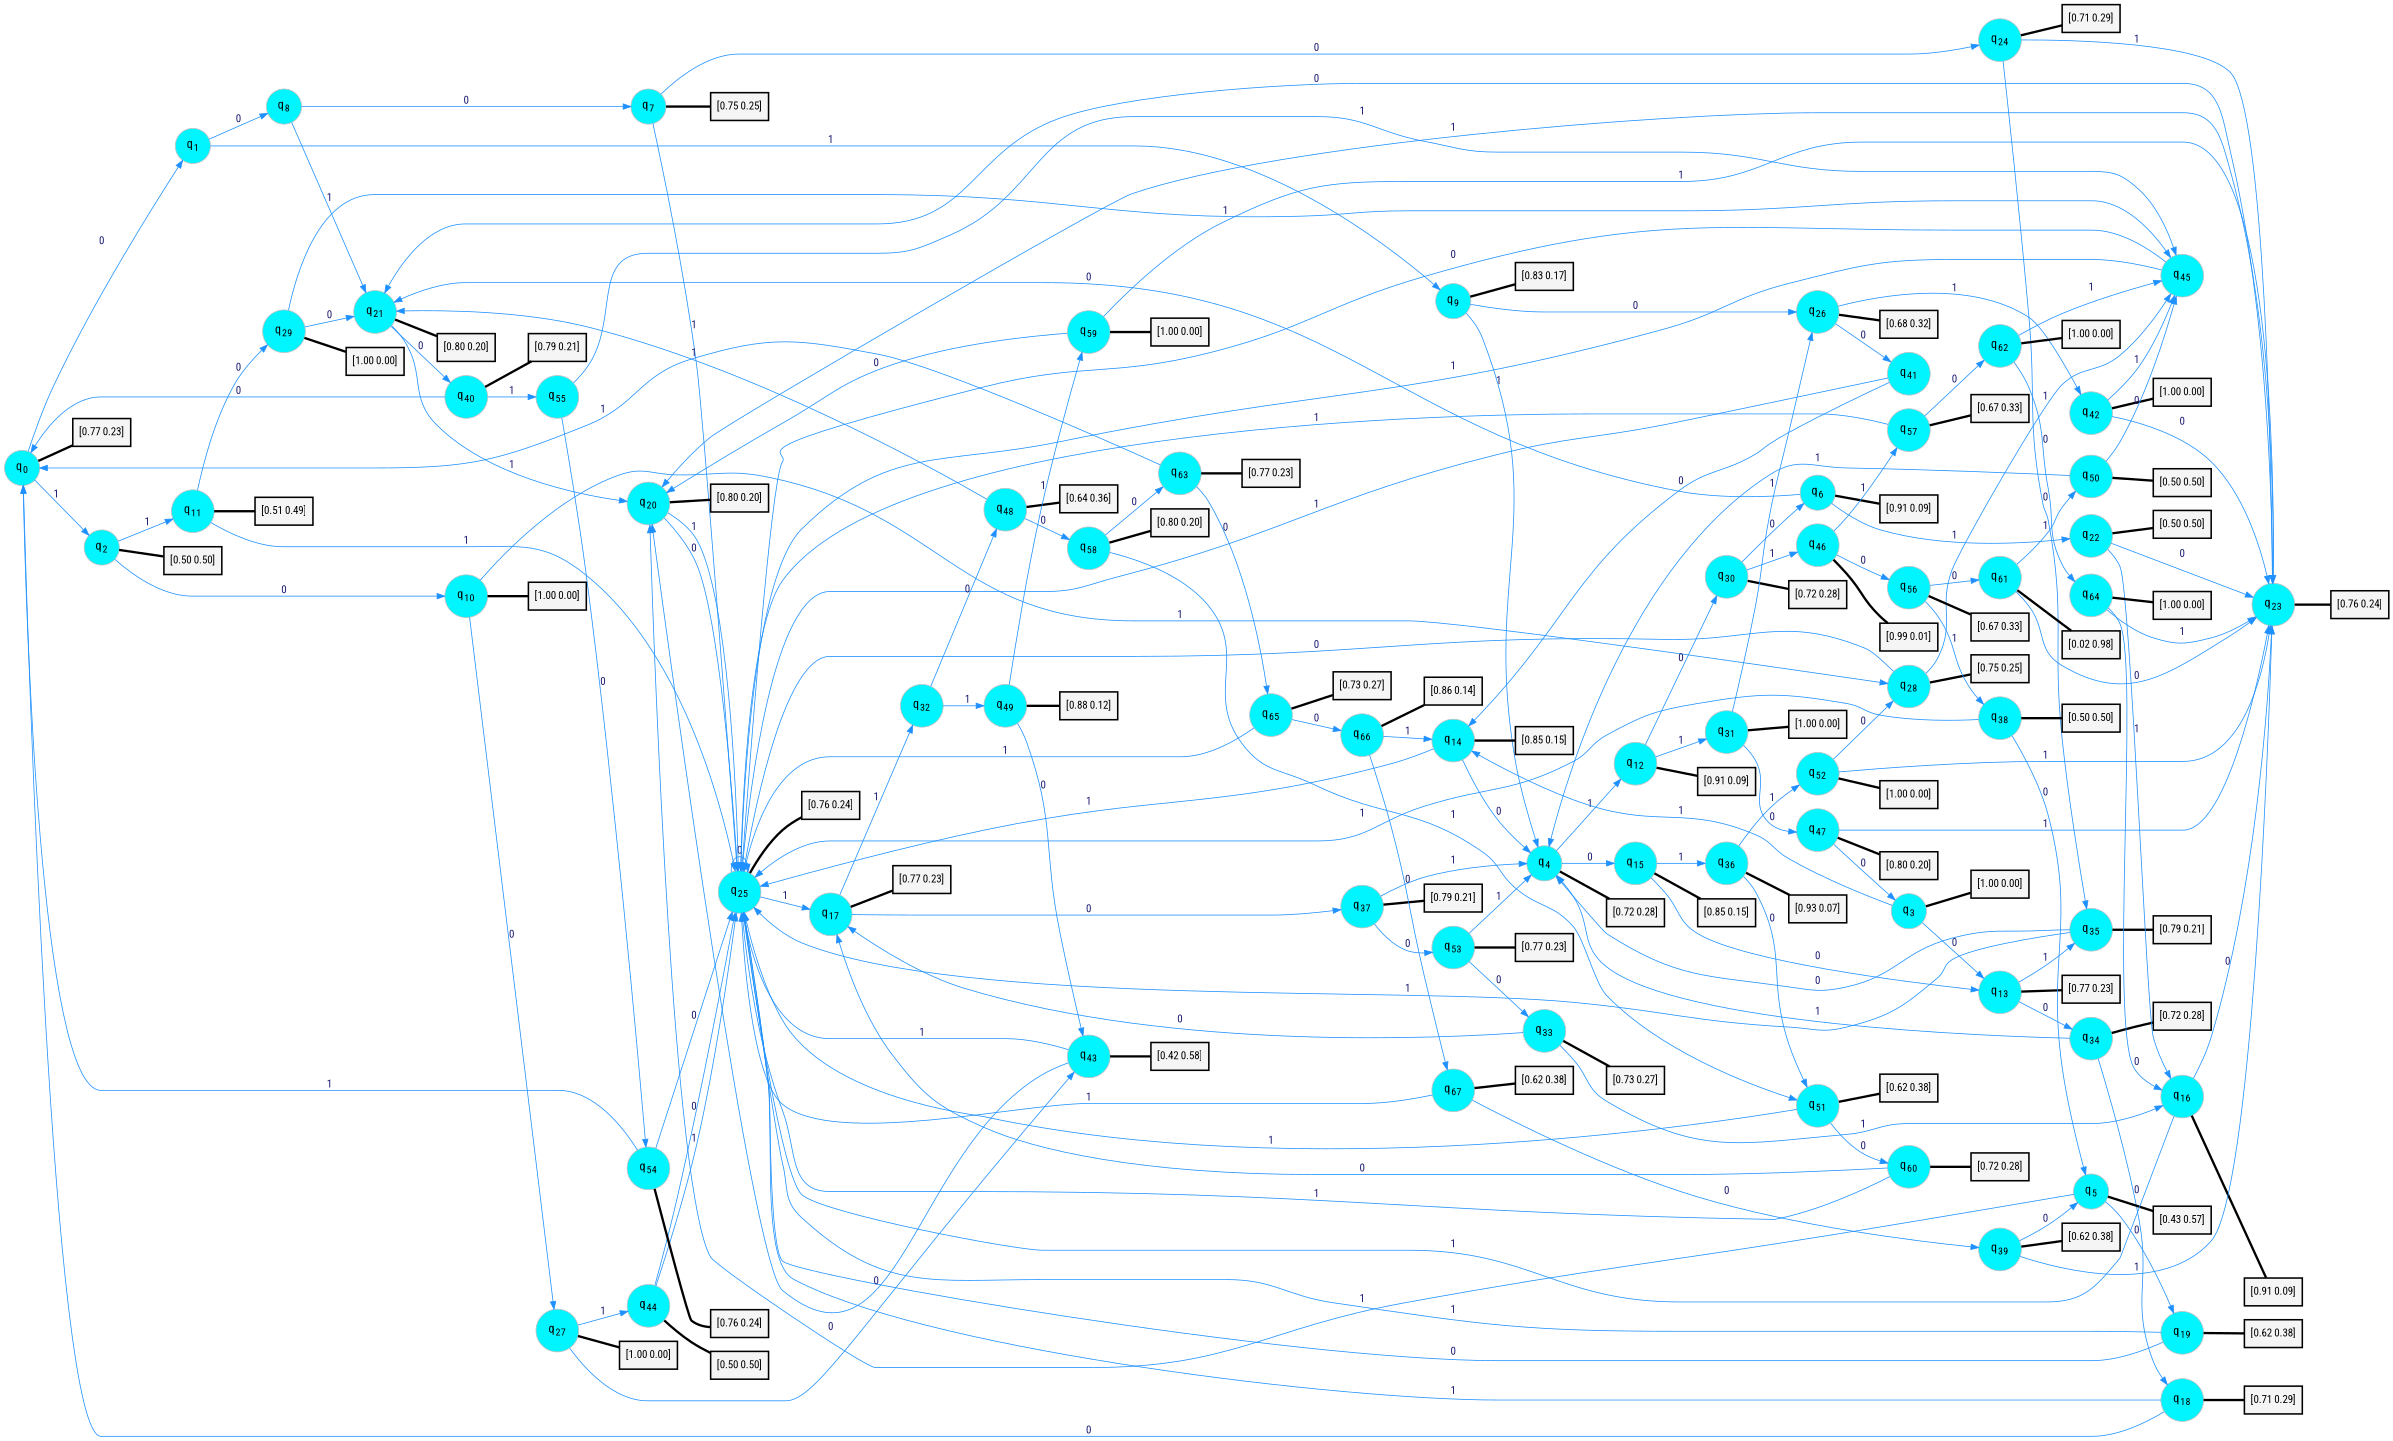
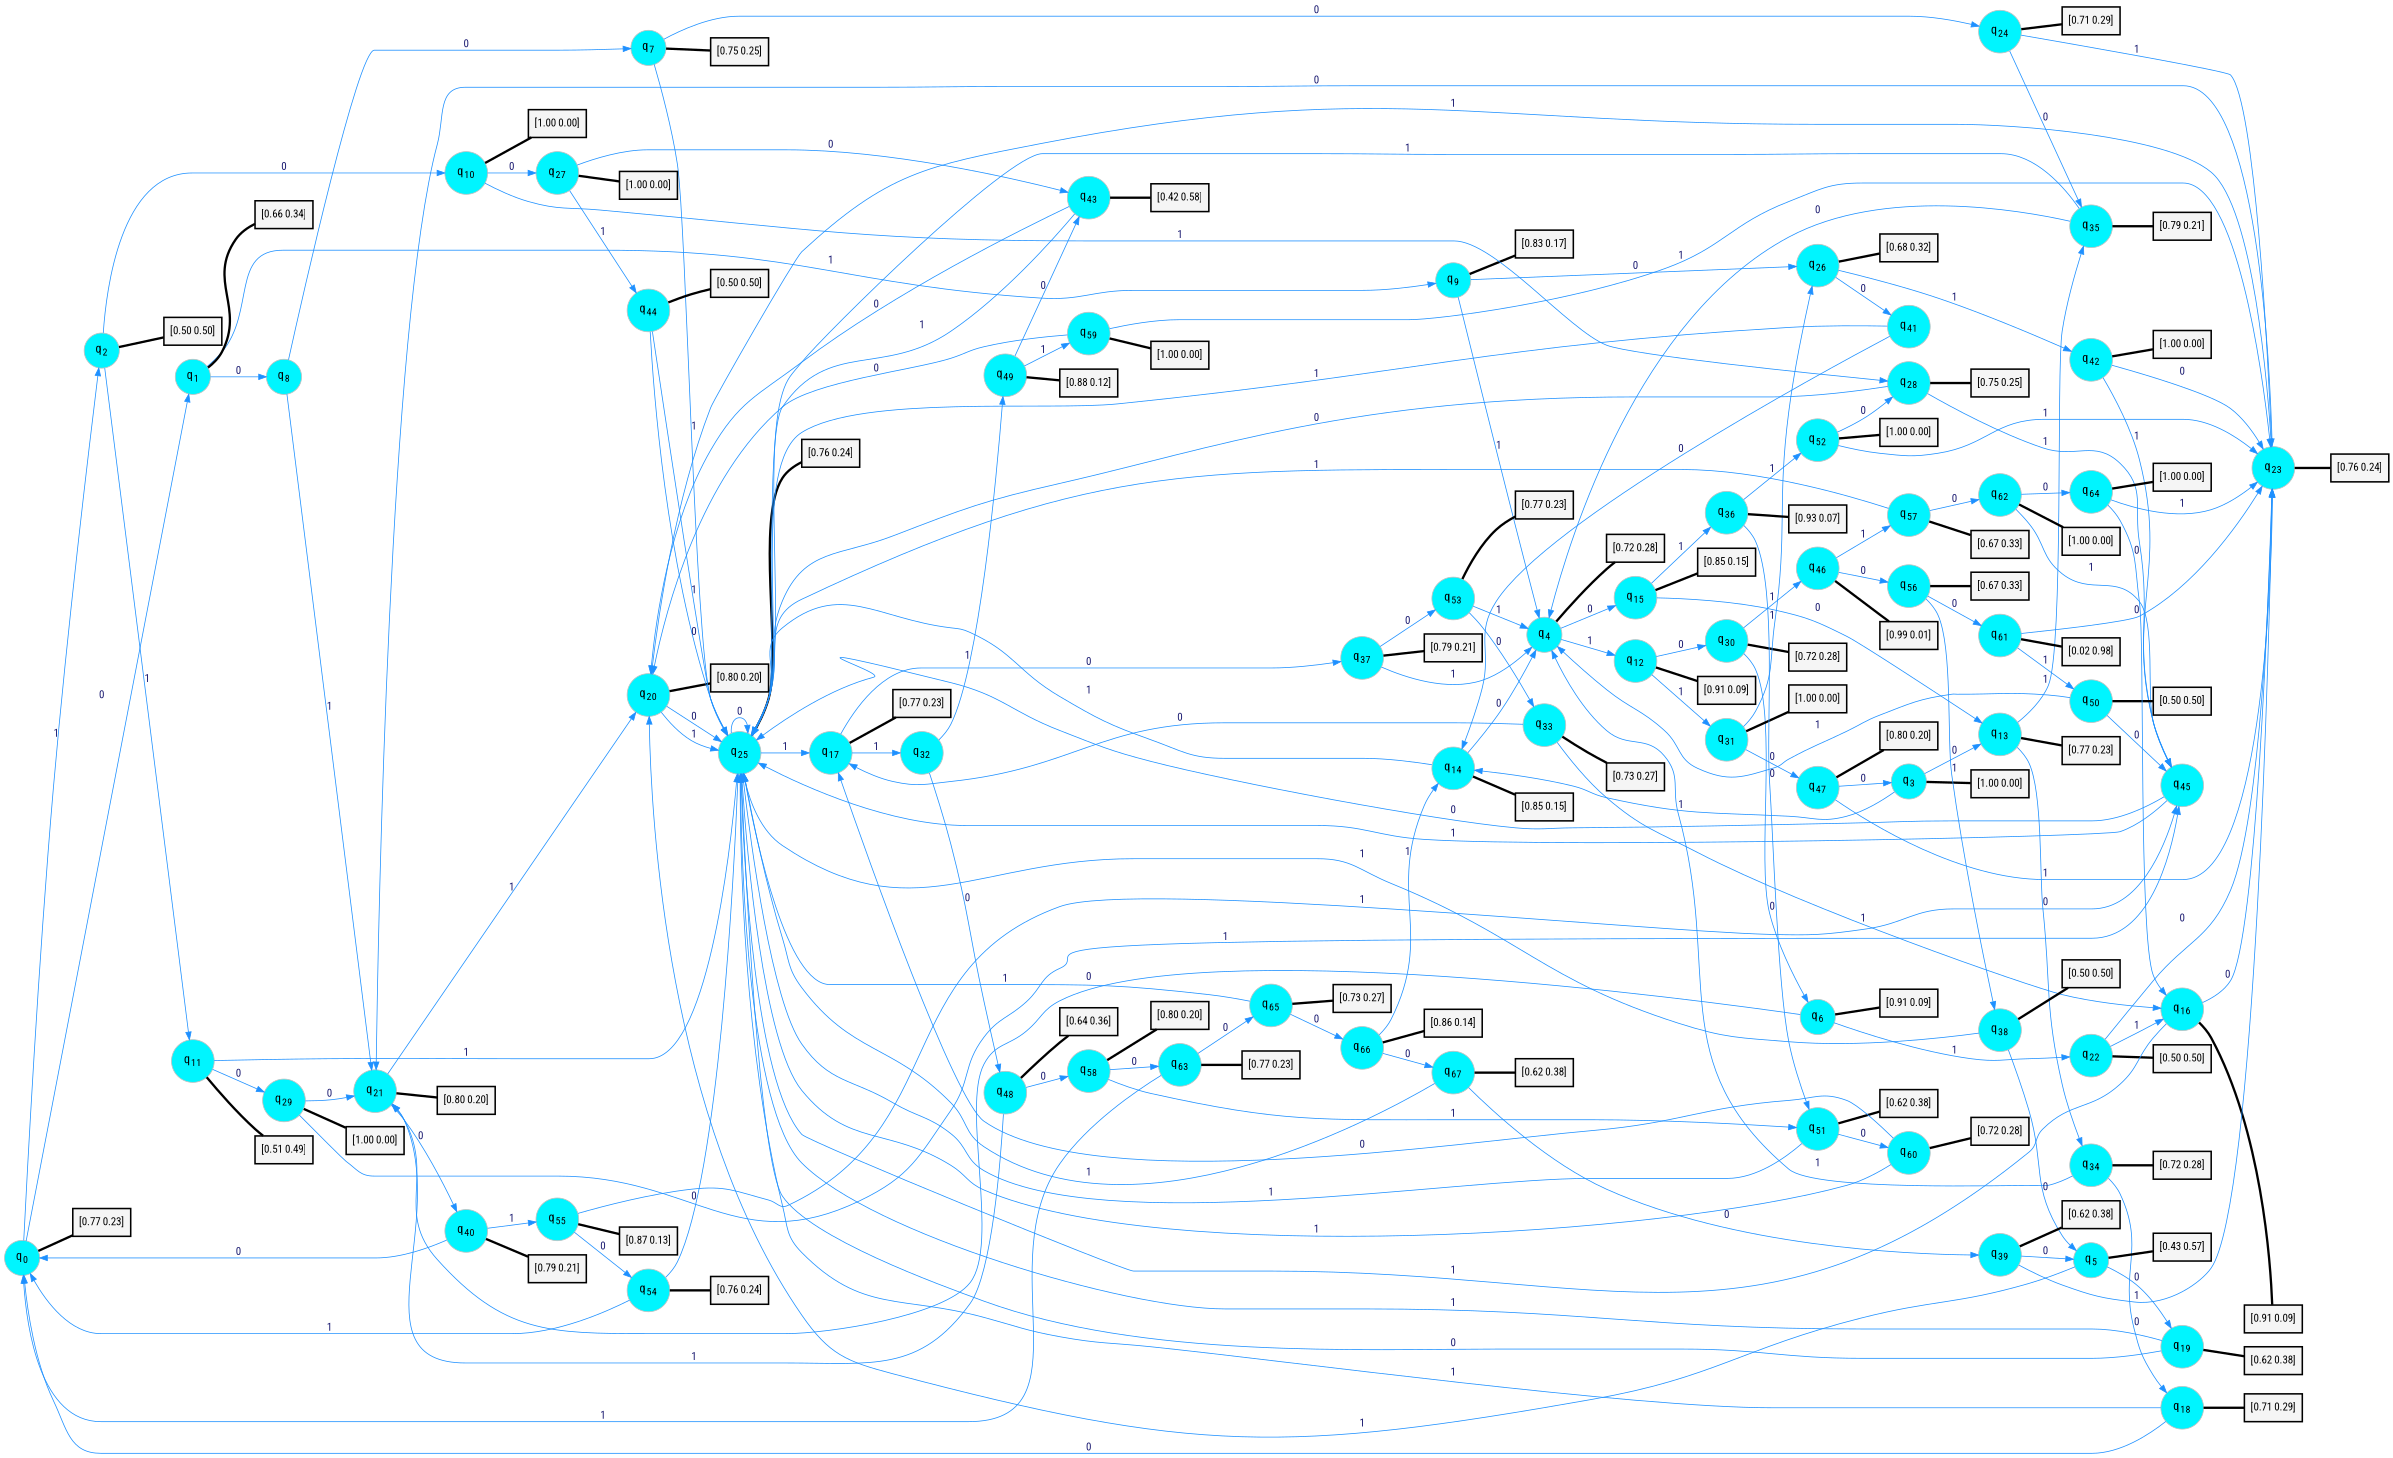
none -> (284, 215)
none -> (648, 1241)
